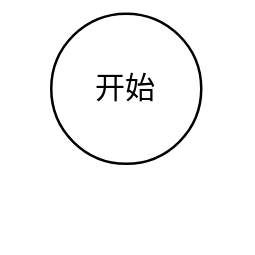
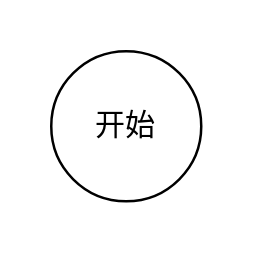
(126, 89) -> (126, 126)
